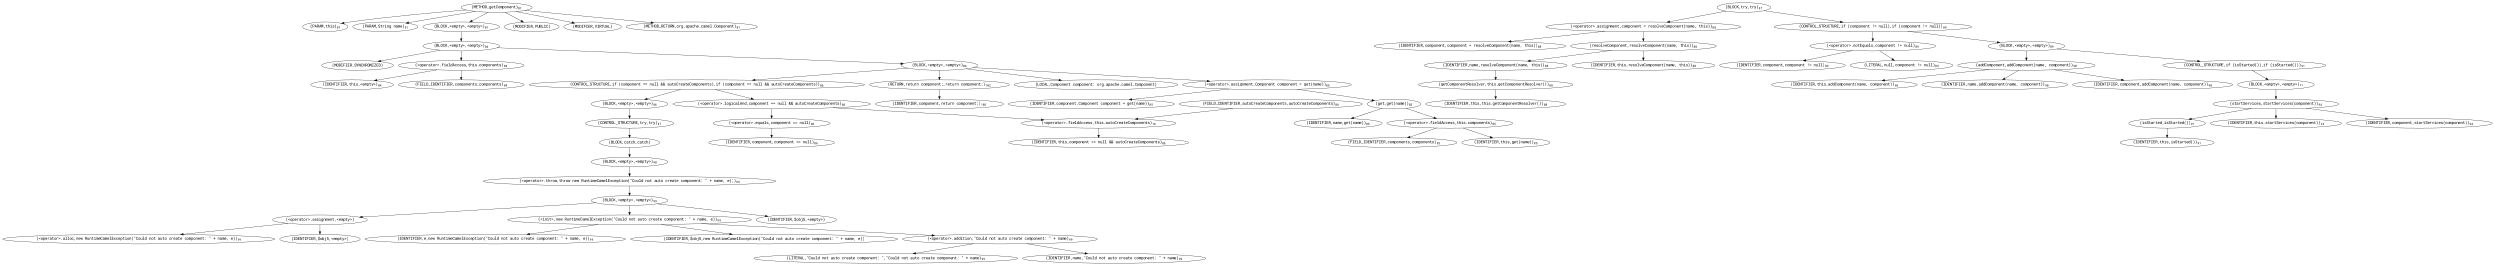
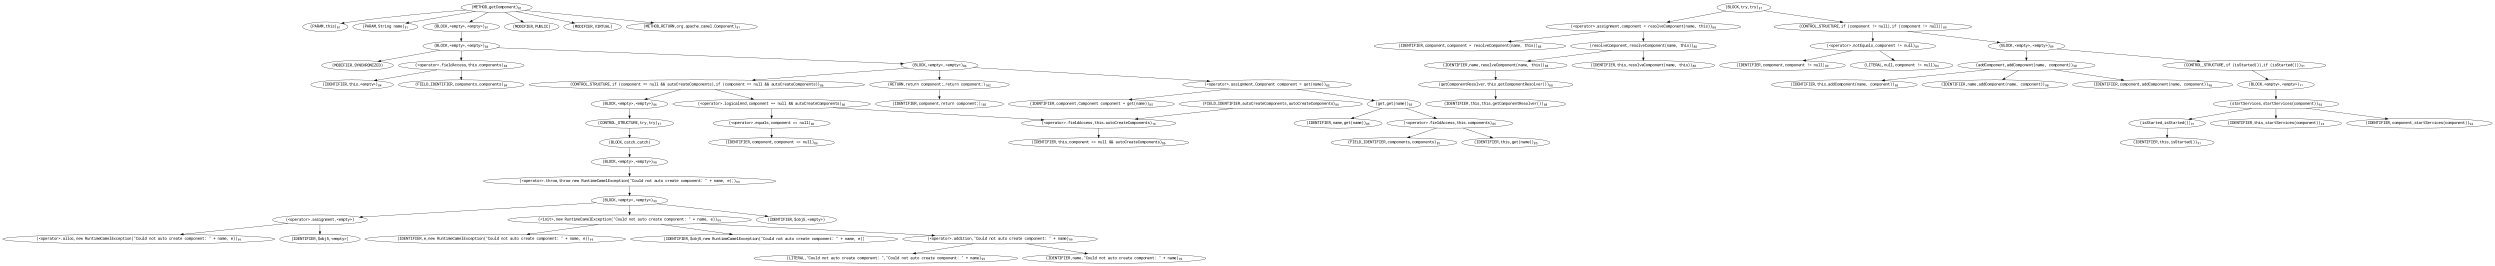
(1096, 85) -> none
